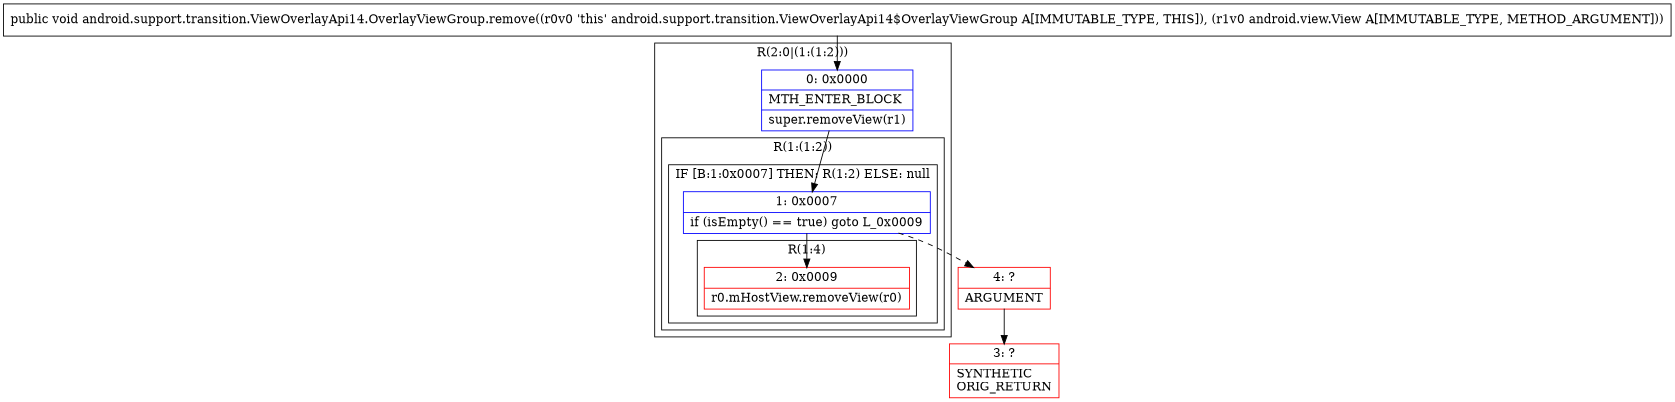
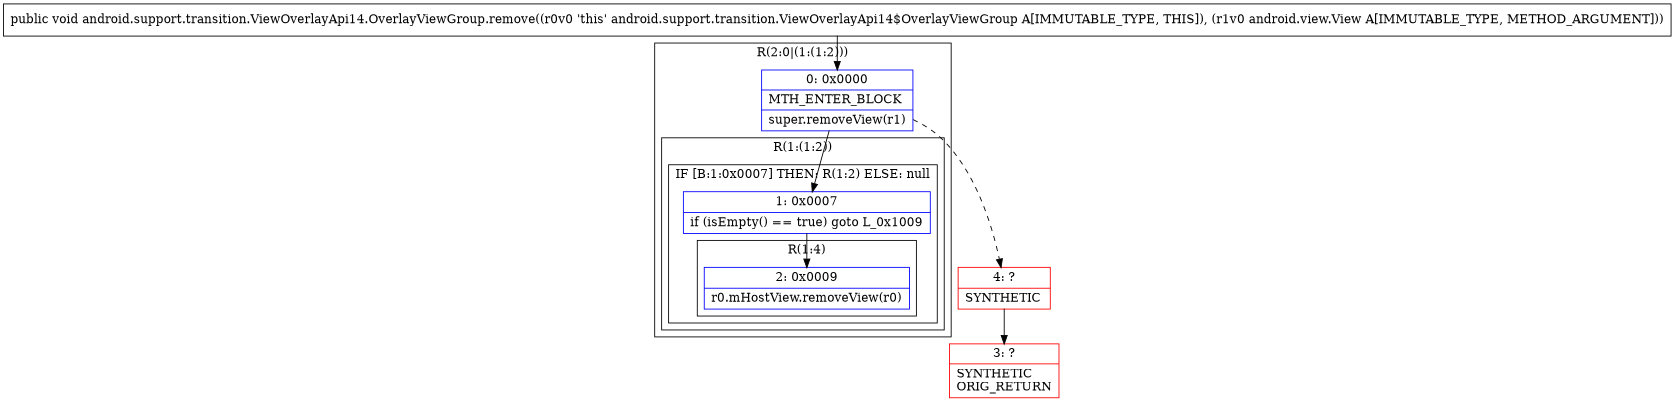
(807, 223) -> (807, 223)
(931, 245) -> (971, 179)
(807, 288) -> (807, 288)
(1004, 298) -> (1003, 298)
